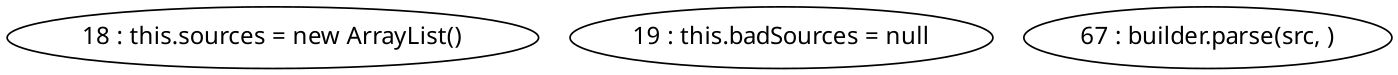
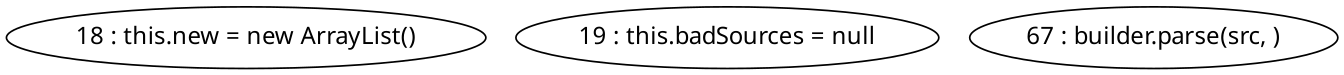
(273, 38) -> (246, 38)
